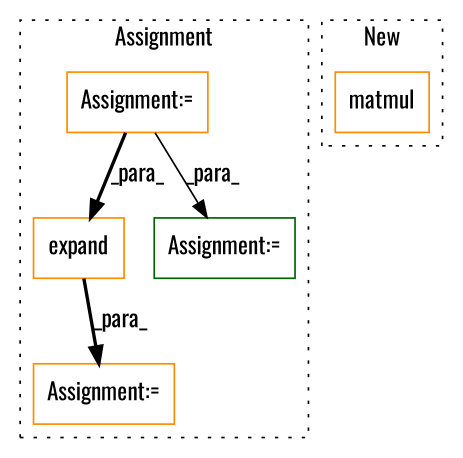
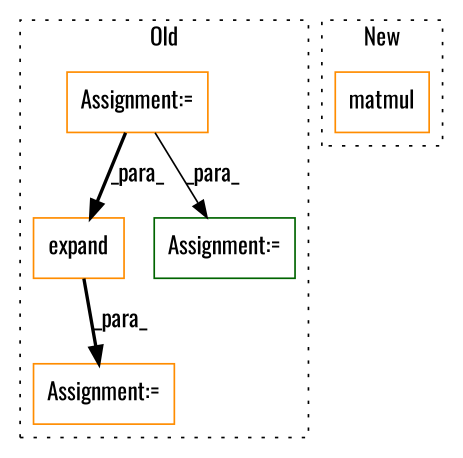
(164, 39) -> (164, 39)
